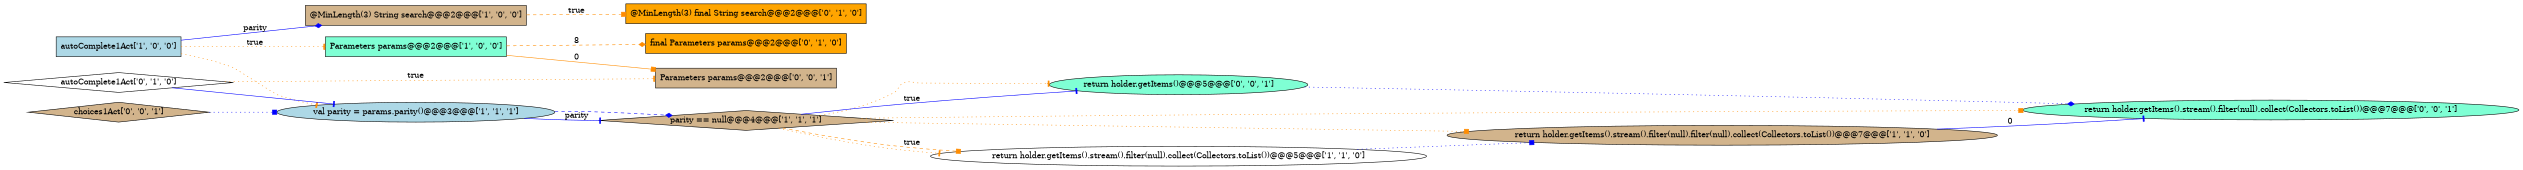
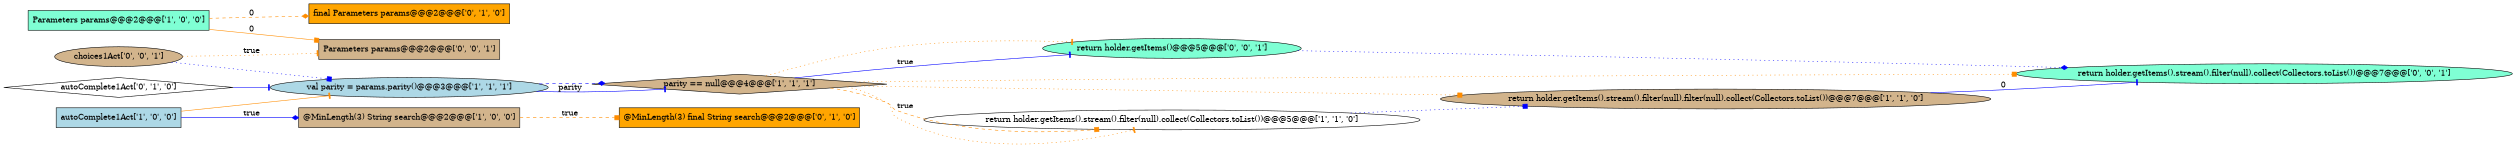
(255, 28) -> (252, 114)
(577, 41) -> (252, 13)
(252, 47) -> none
(249, 77) -> (254, 104)
(439, 80) -> (249, 55)
(119, 112) -> (119, 57)
